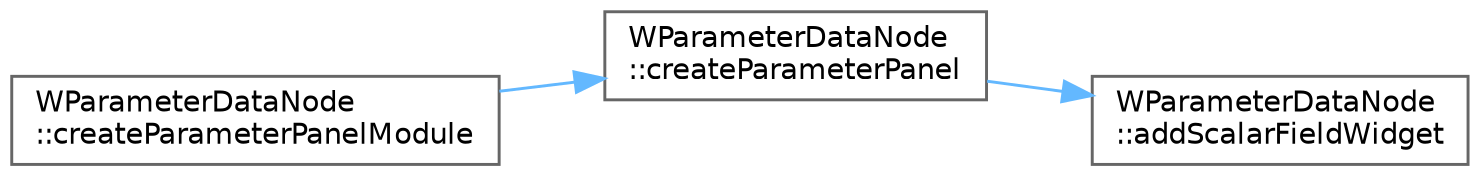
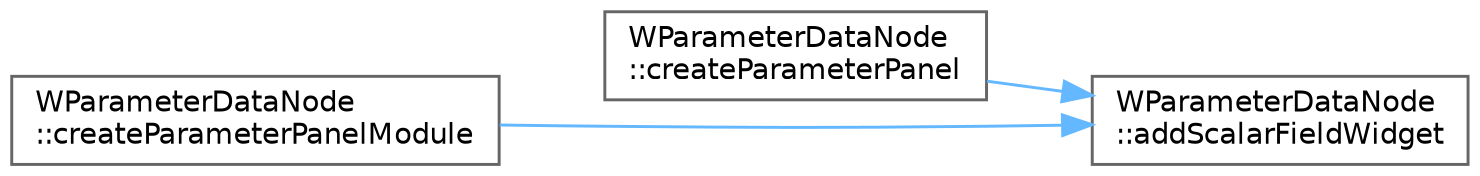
(537, 87) -> (781, 127)
